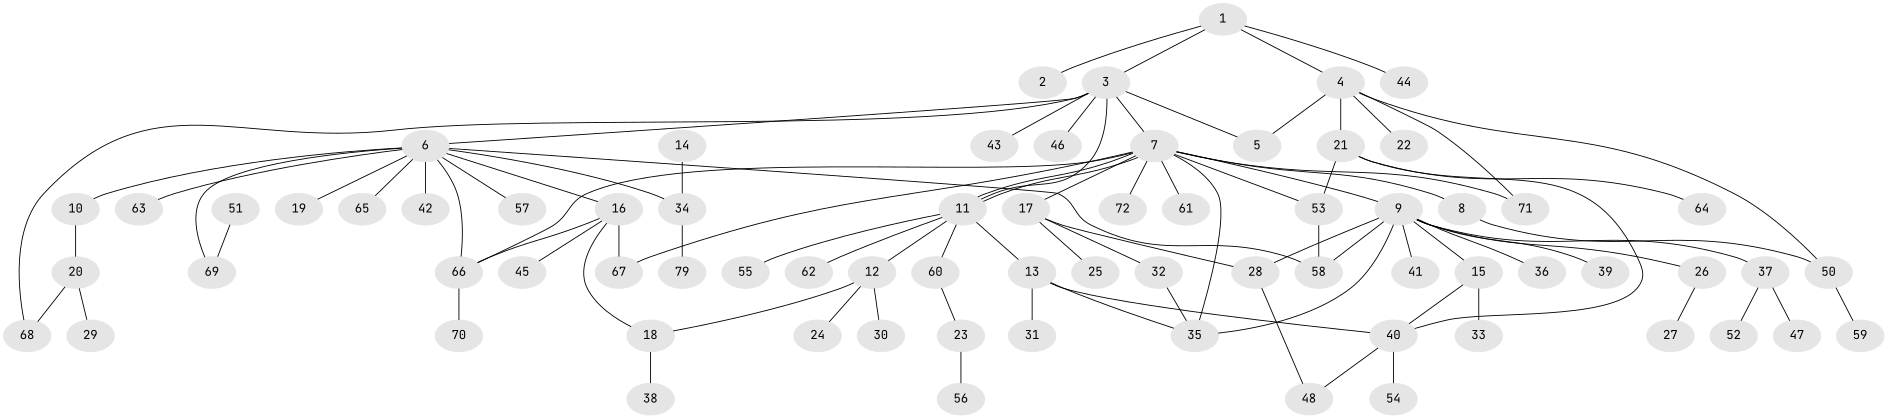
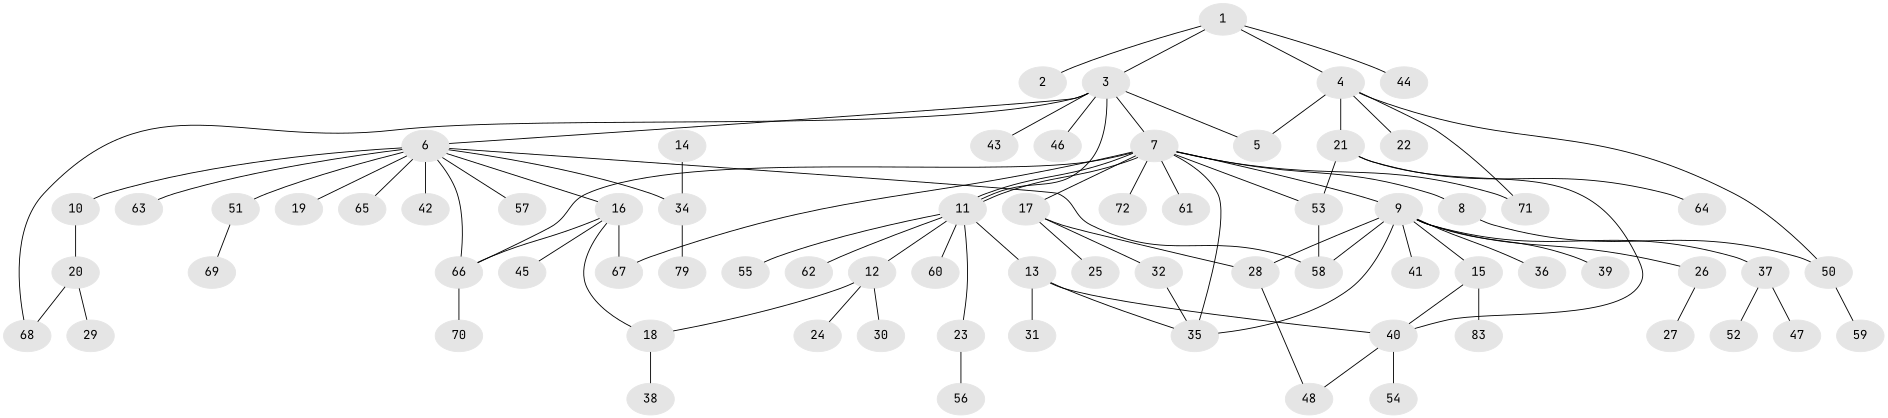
(205, 193) -> (328, 173)
(948, 304) -> (968, 273)
(1479, 336) -> (1479, 336)
